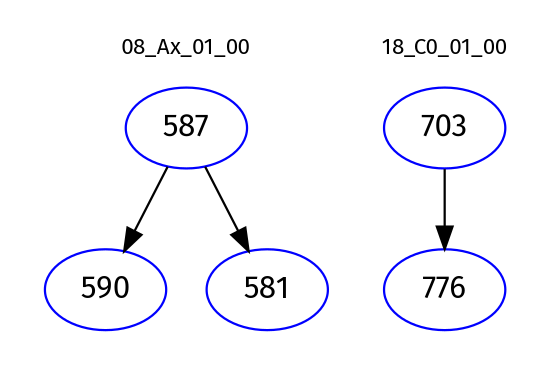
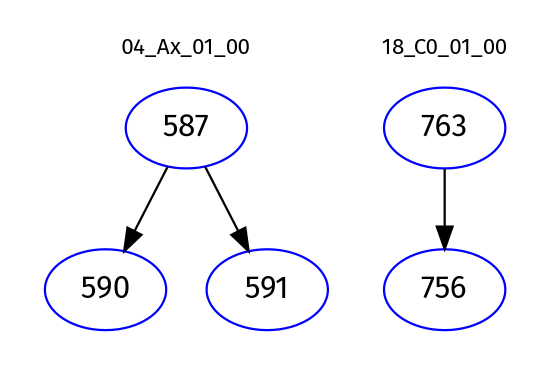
(186, 48) -> (186, 48)
(445, 128) -> (445, 128)
(267, 290) -> (267, 290)
(445, 290) -> (445, 290)
